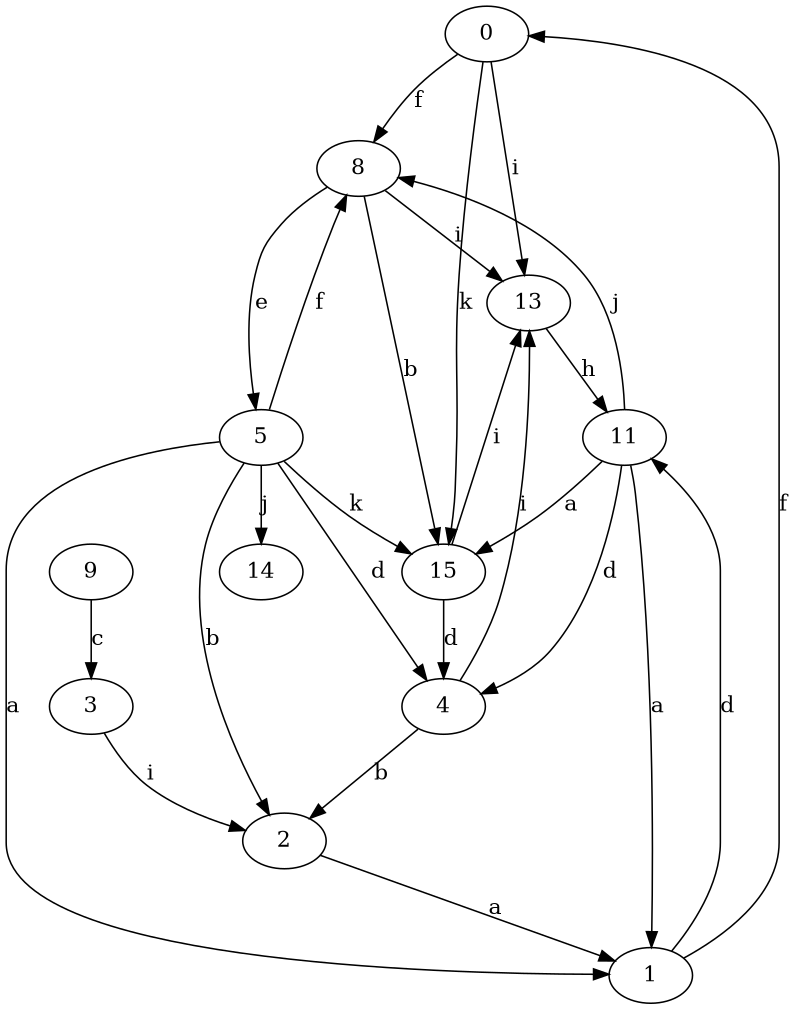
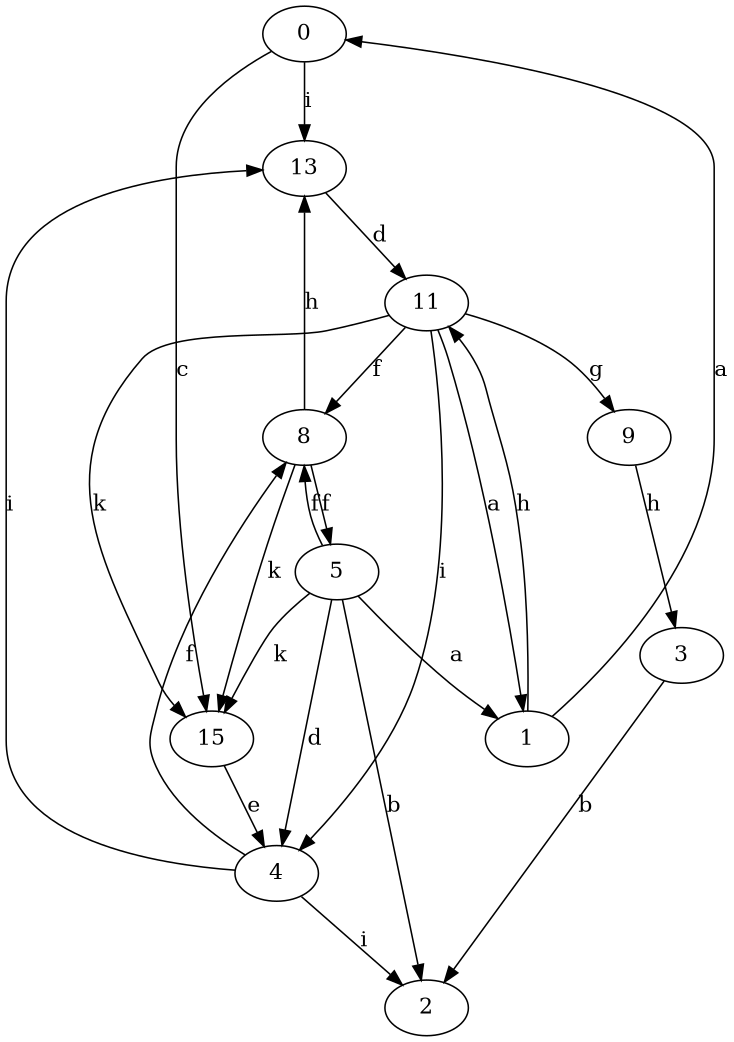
(416, 88) -> (168, 672)
(458, 236) -> (312, 303)
(262, 303) -> (326, 505)
(466, 303) -> (182, 370)
(616, 303) -> (377, 370)
none -> (543, 344)
(411, 370) -> (274, 572)
(589, 370) -> (380, 236)
(484, 445) -> none
(571, 505) -> (100, 505)
(784, 505) -> (721, 370)
(261, 572) -> none
(611, 572) -> (443, 572)
(97, 639) -> (654, 505)
(451, 639) -> (254, 806)
(728, 706) -> (524, 505)
(151, 774) -> (586, 806)
(382, 774) -> (364, 941)
(460, 906) -> none
